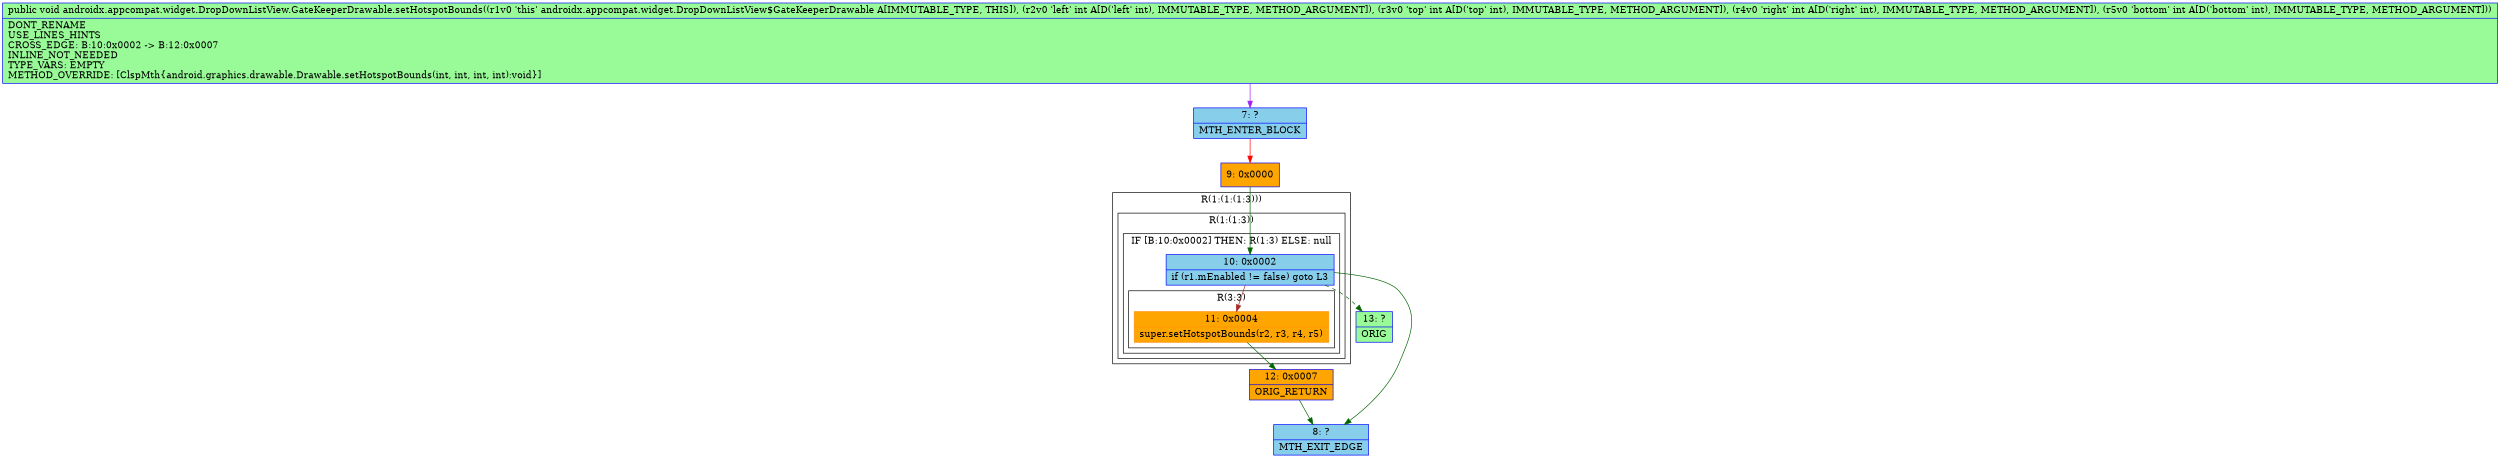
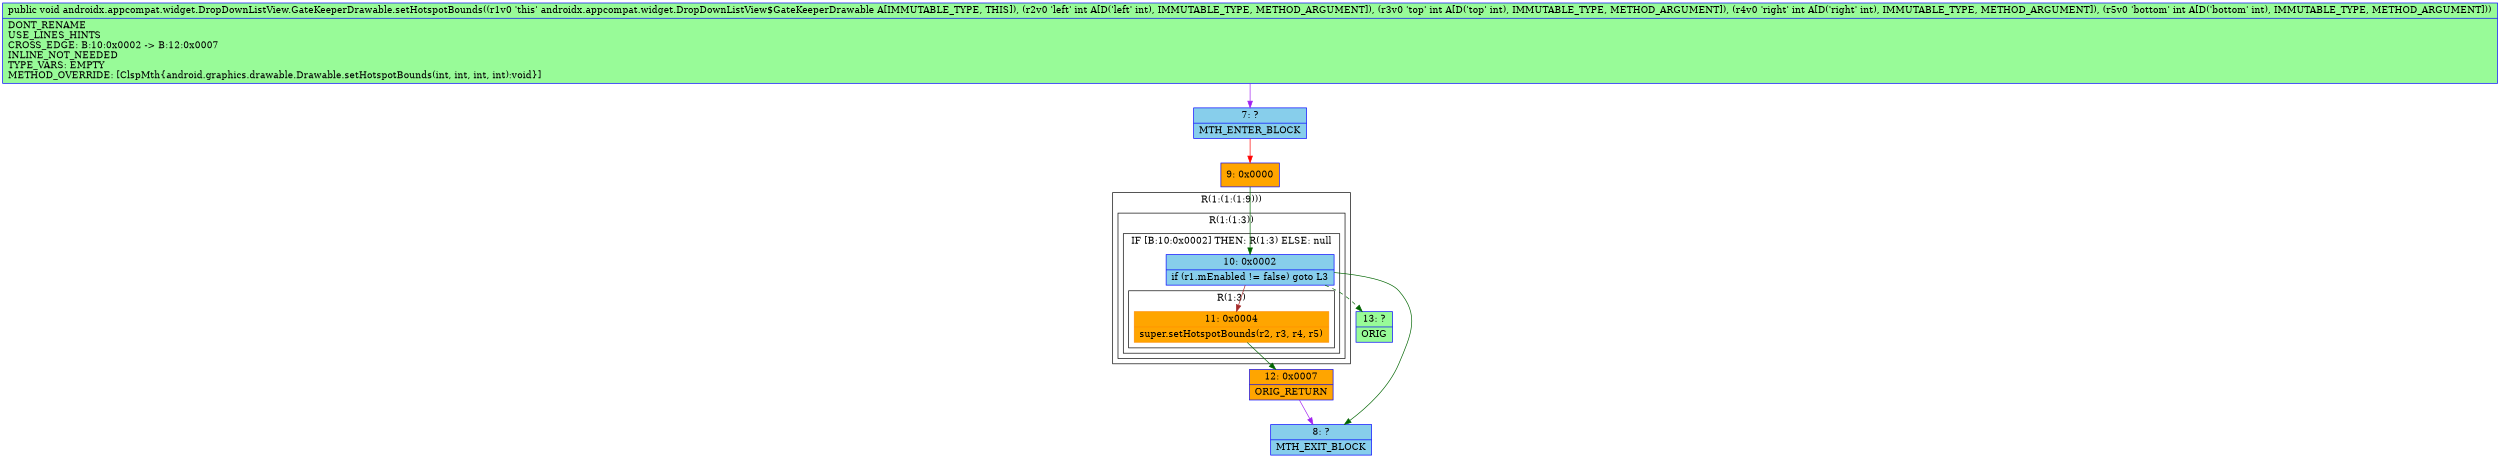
(1232, 200) -> (1232, 200)
(1232, 298) -> (1232, 298)
(1305, 409) -> (1305, 409)
(1321, 447) -> (1321, 447)
